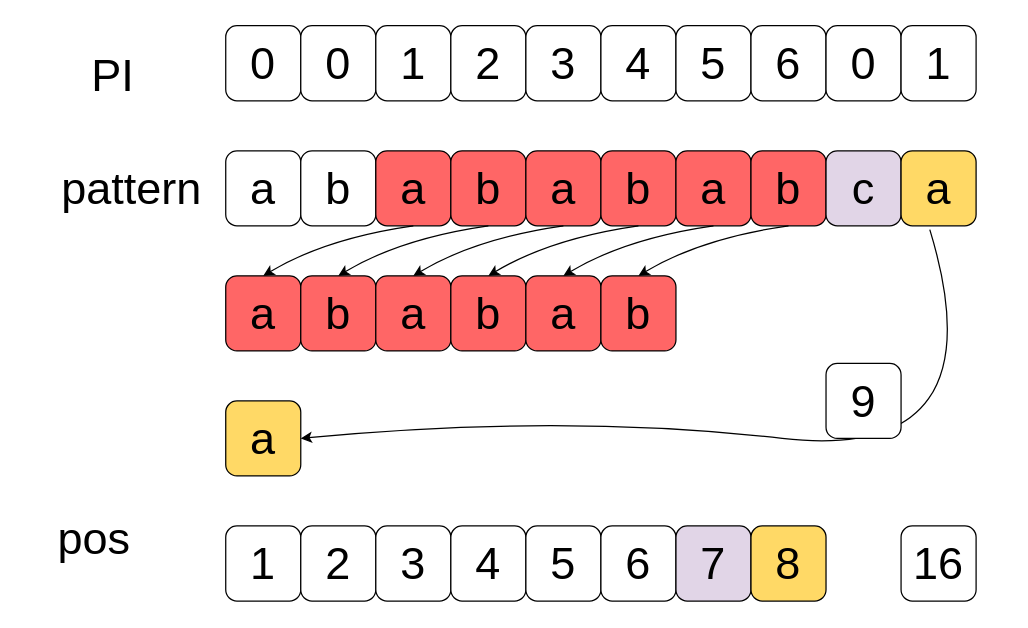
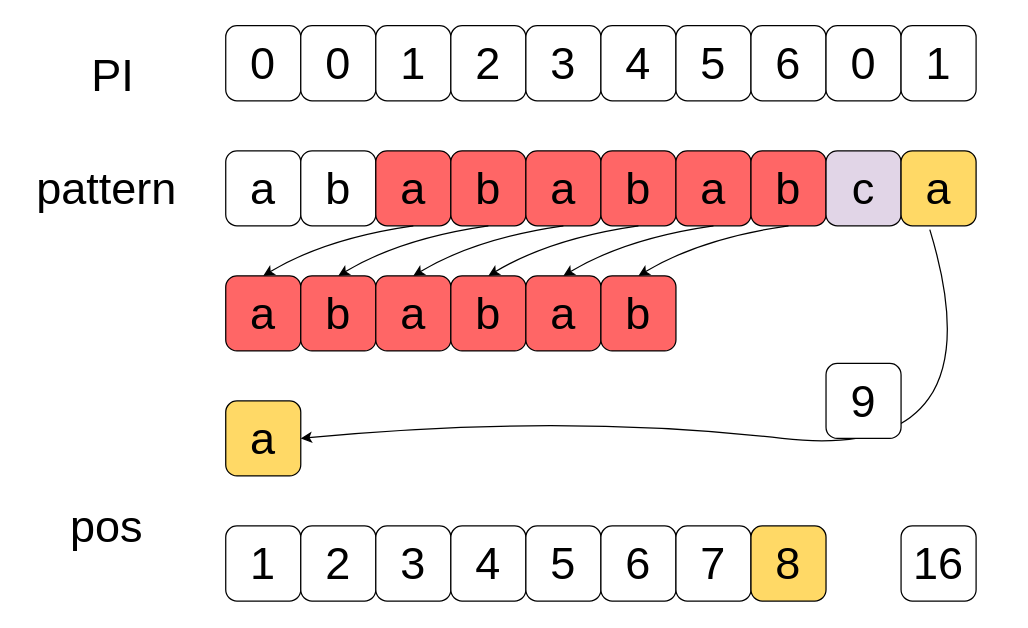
(132, 188) -> (107, 188)
(94, 538) -> (107, 526)
(713, 563) -> (713, 563)
